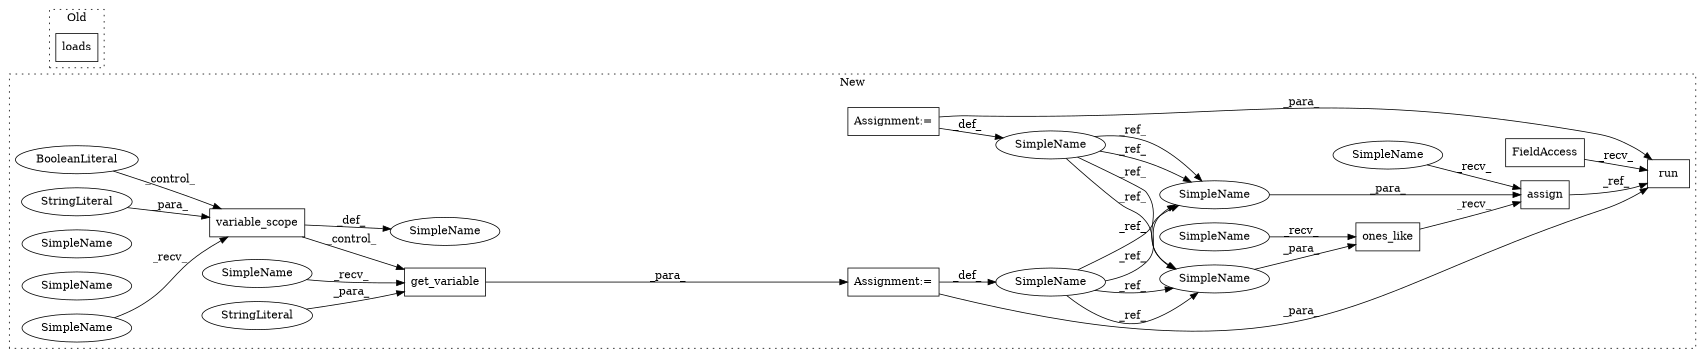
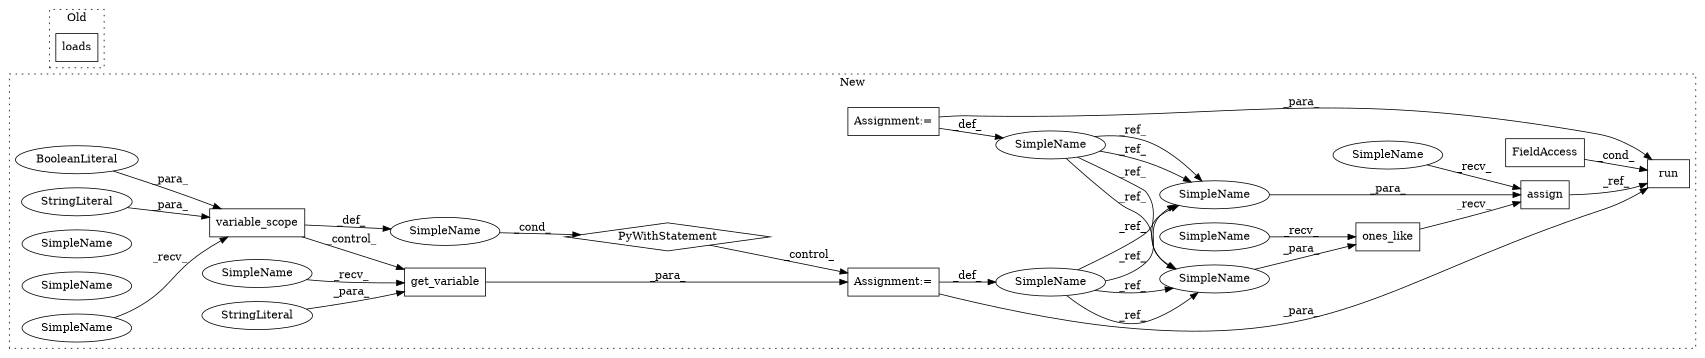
(1616, 156) -> (1616, 156)
(170, 180) -> (170, 180)
none -> (668, 237)
